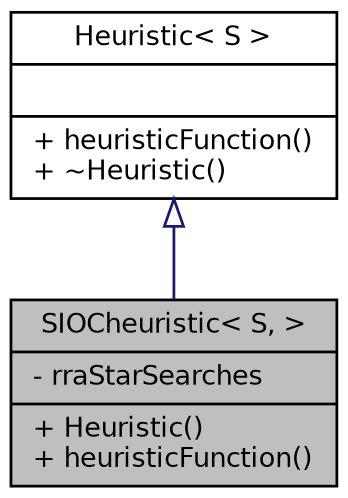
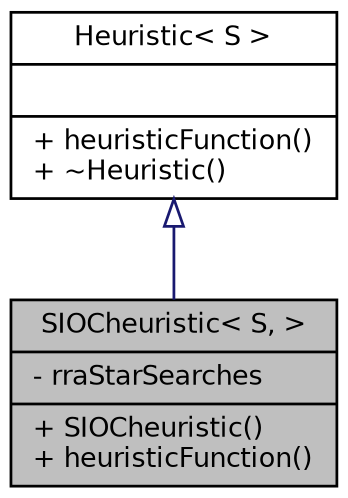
(119, 429) -> (149, 429)
